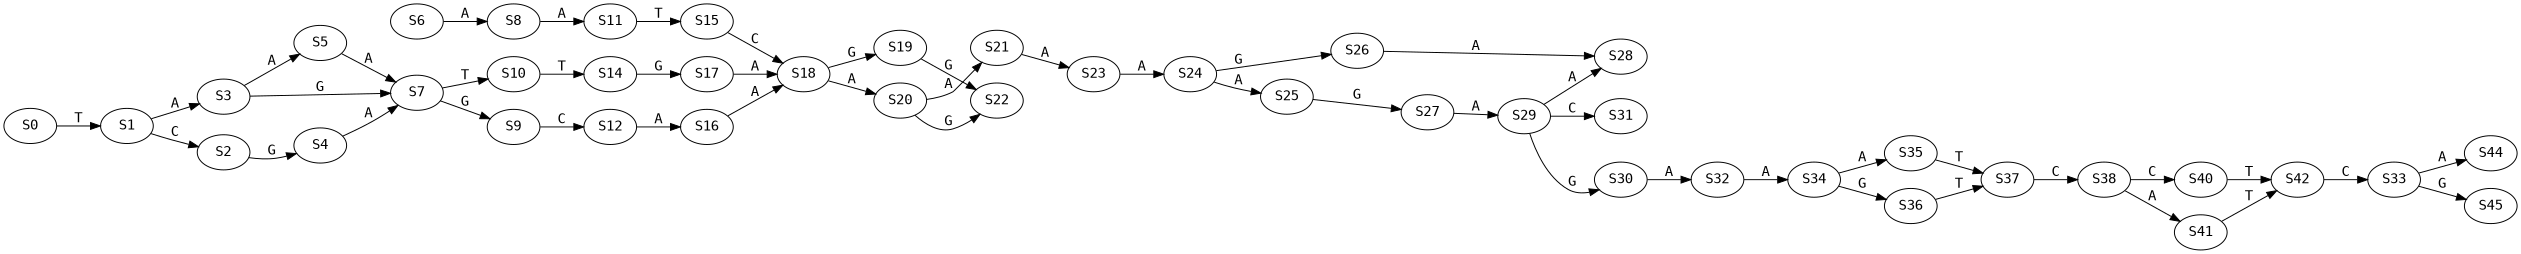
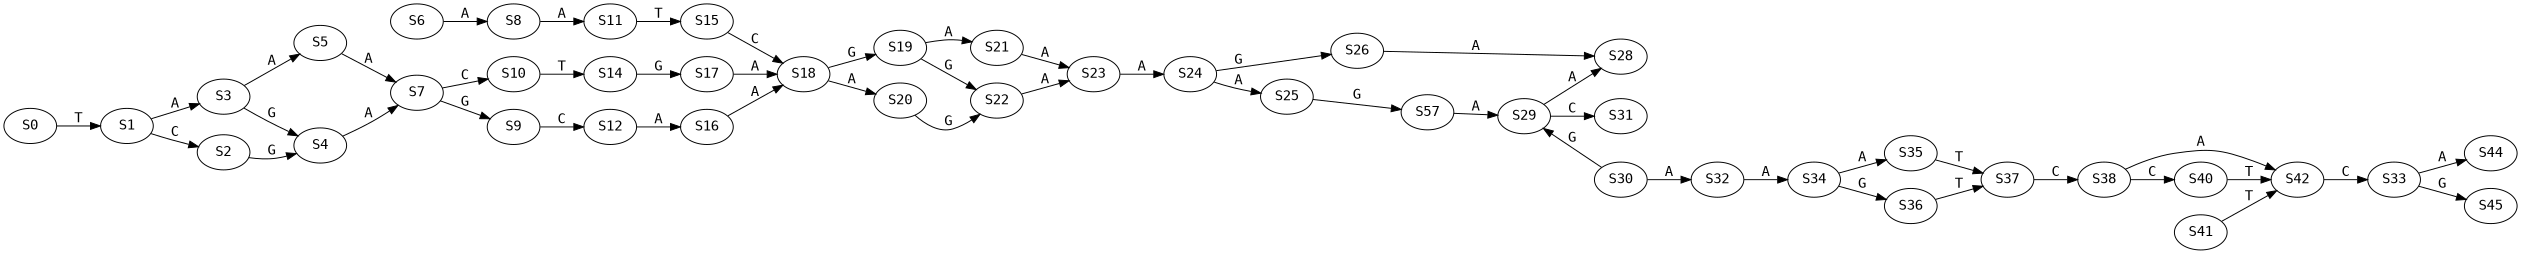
(465, 76) -> (465, 76)
none -> (1041, 89)
(954, 90) -> (944, 40)
(315, 95) -> (266, 120)
(1427, 112) -> (1427, 112)
(1550, 174) -> (1577, 151)
(2148, 204) -> (2196, 151)
